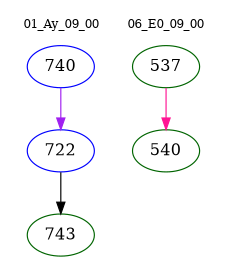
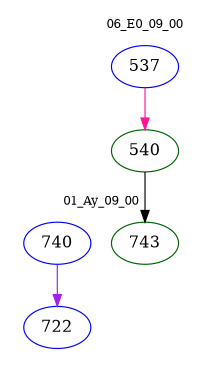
(166, 67) -> (145, 67)
(61, 187) -> (145, 198)
